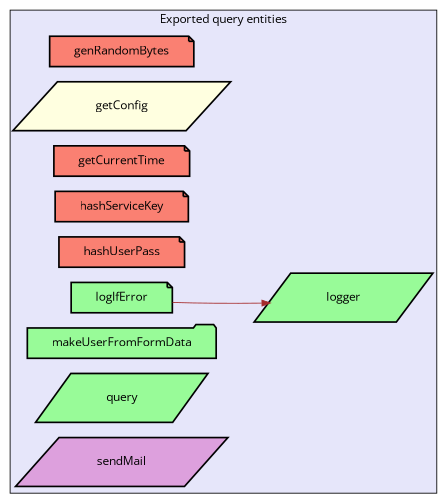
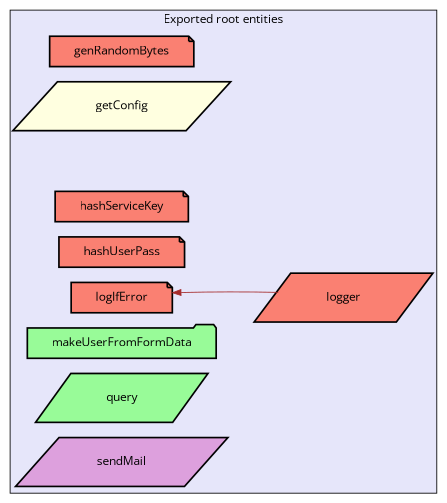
(223, 20) -> (223, 20)
(122, 161) -> none
(122, 298) -> (122, 298)
(344, 298) -> (344, 298)
(217, 303) -> (230, 292)
